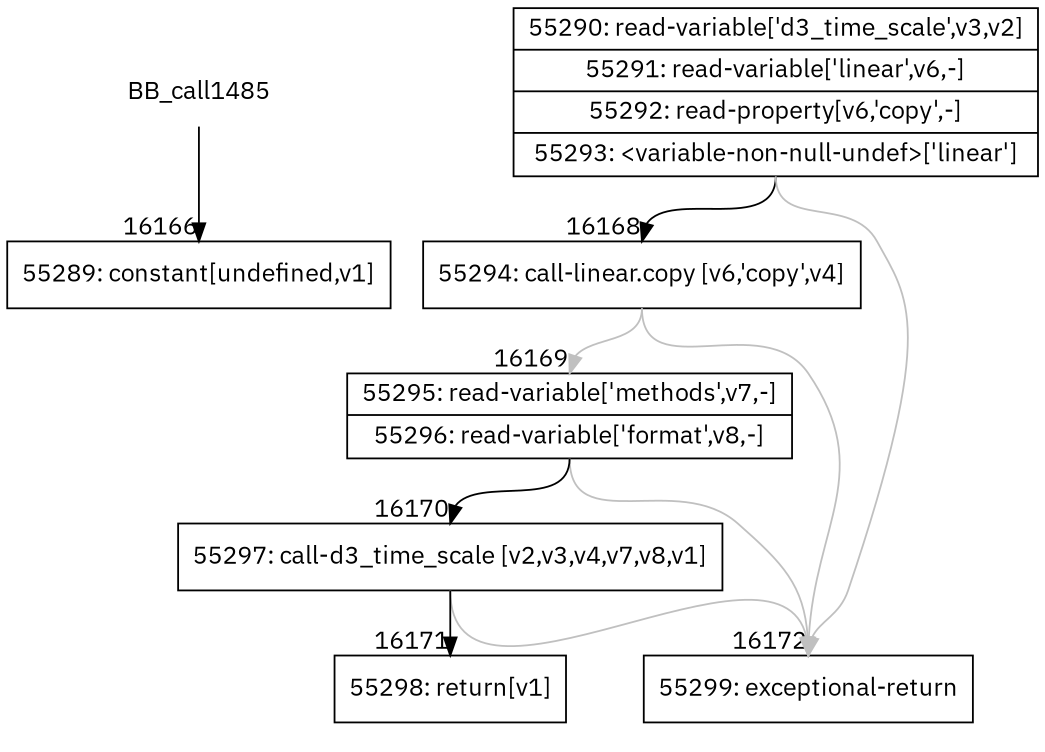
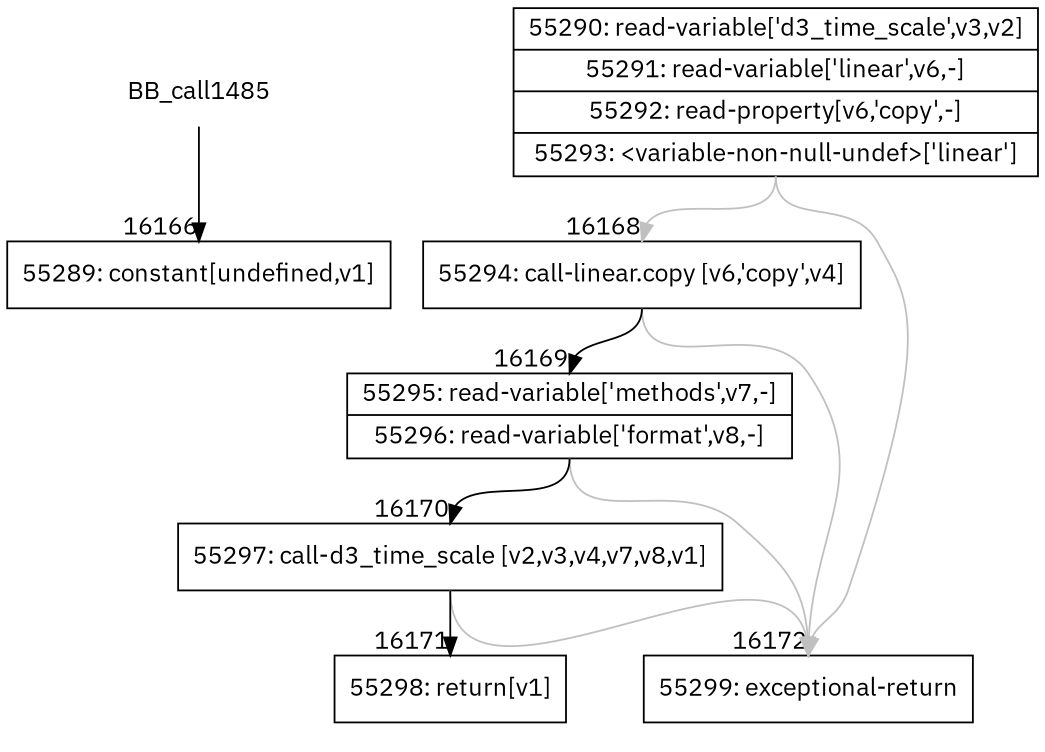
(718, 209) -> (718, 209)
(615, 338) -> (615, 338)
